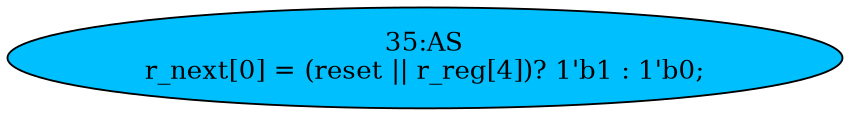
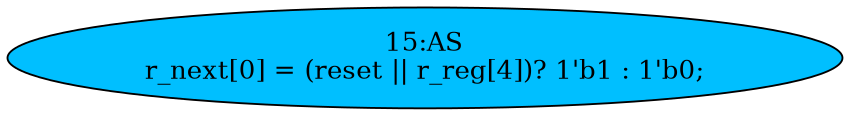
(425, 58) -> (425, 58)
